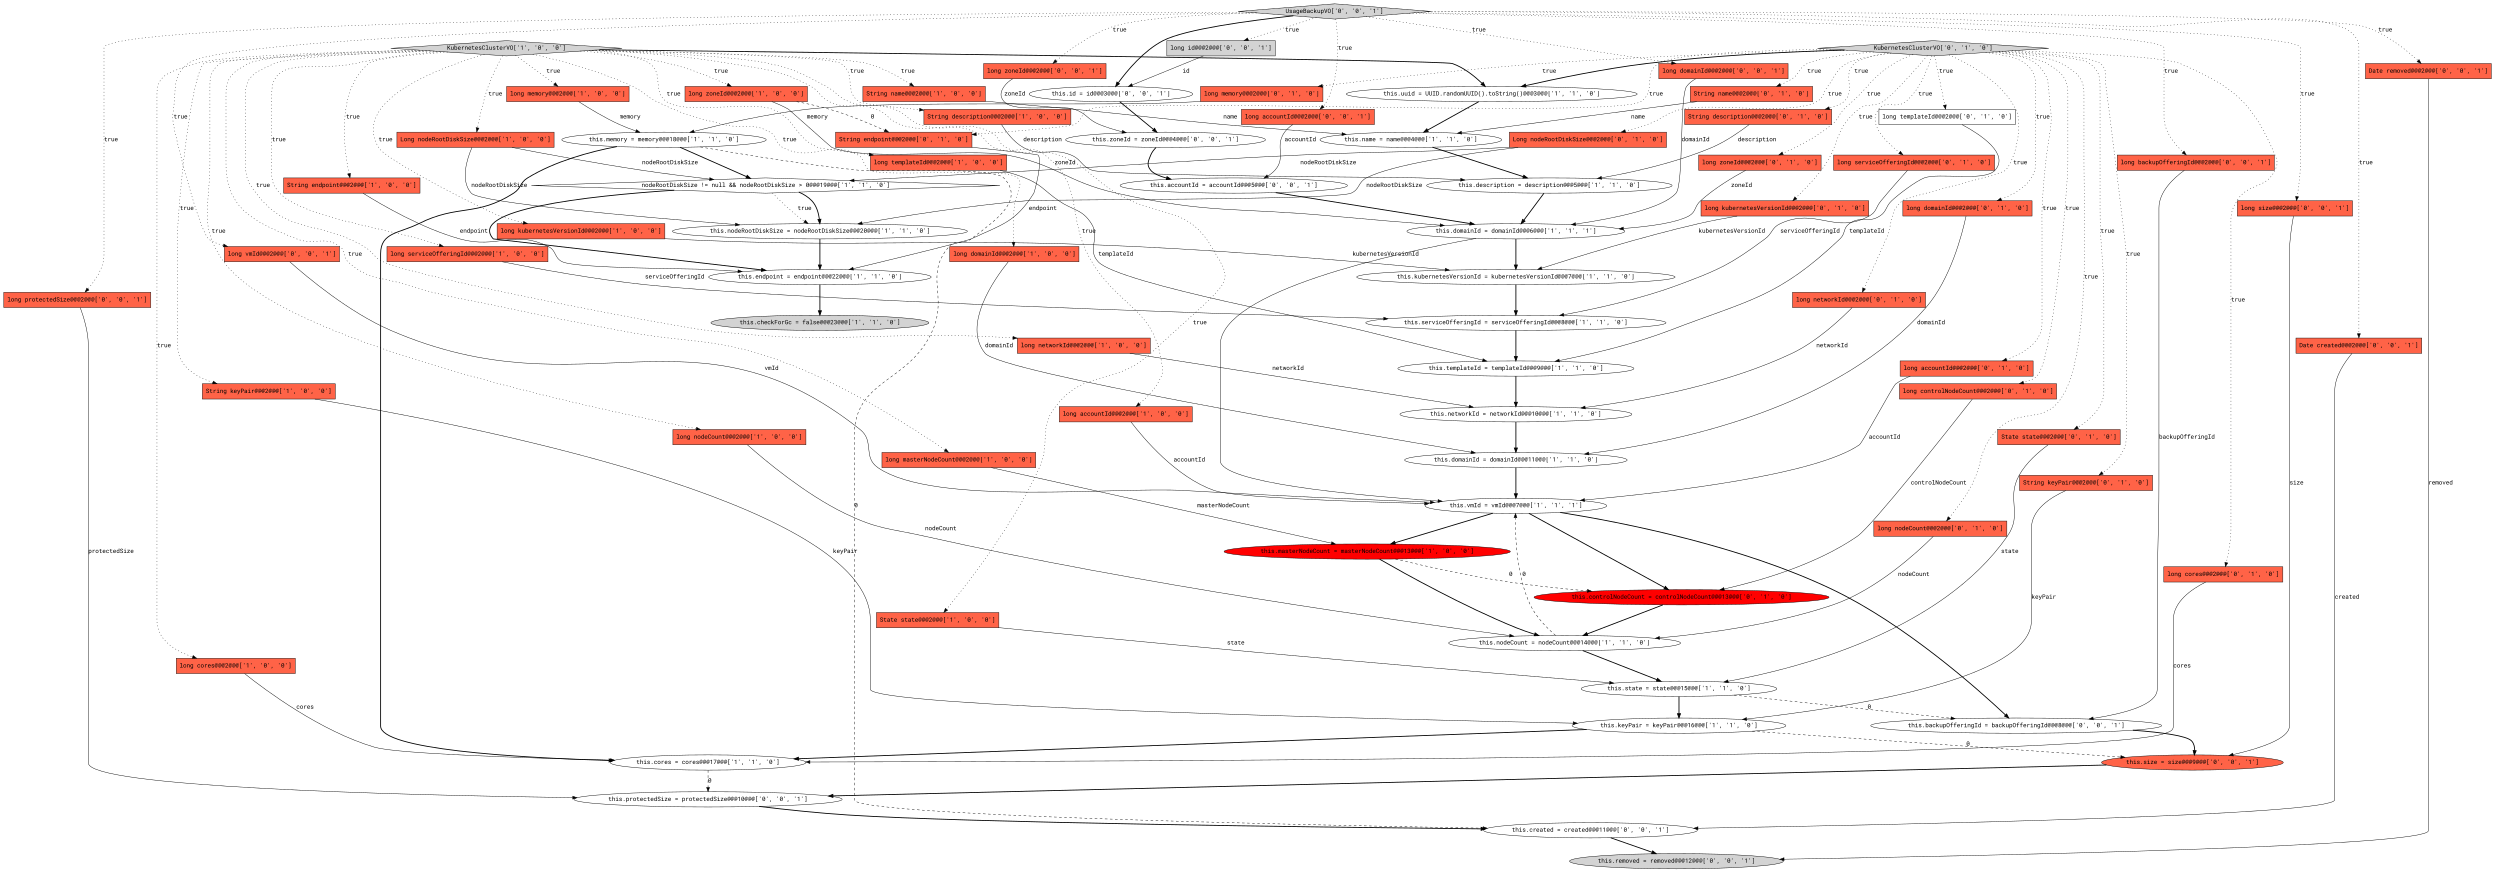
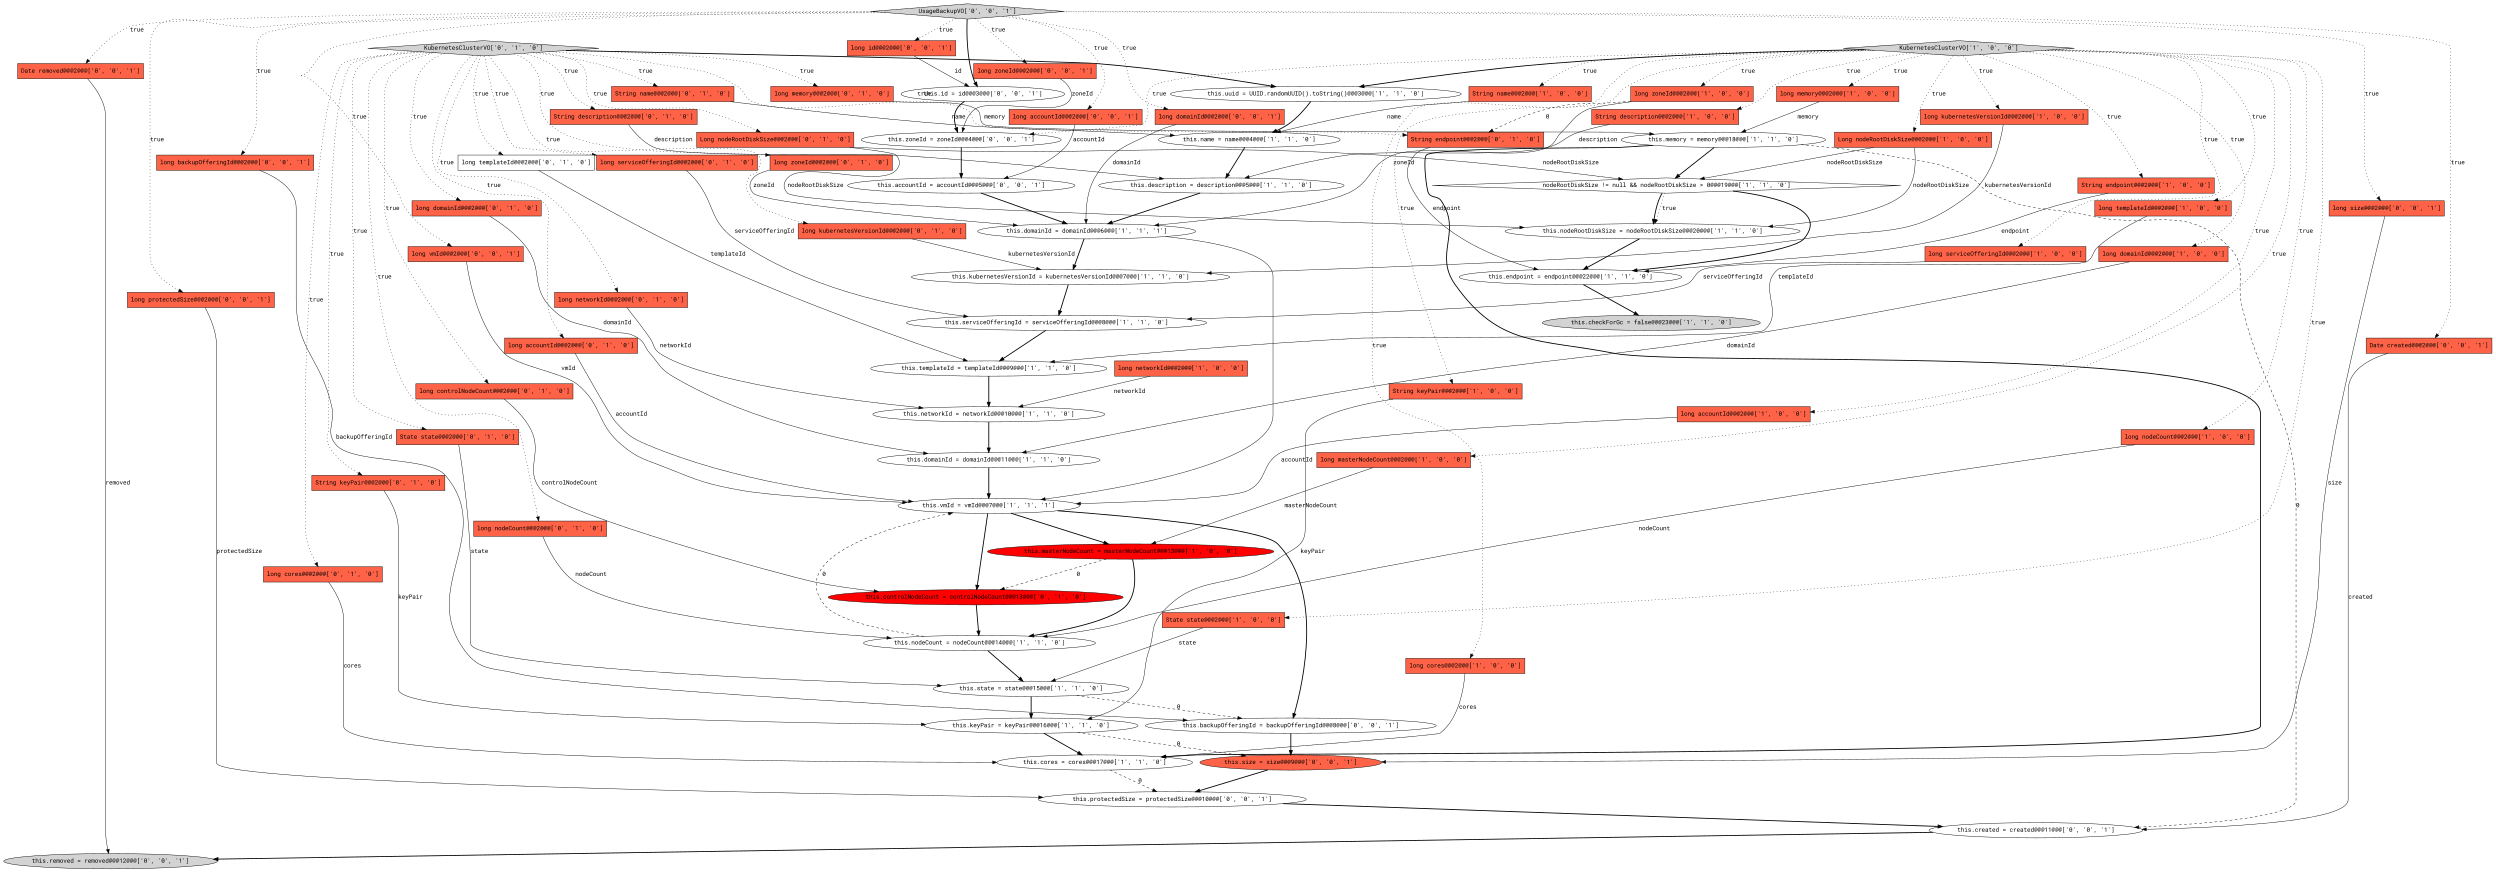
(1221, 48) -> (902, 48)
(473, 285) -> (1435, 61)
